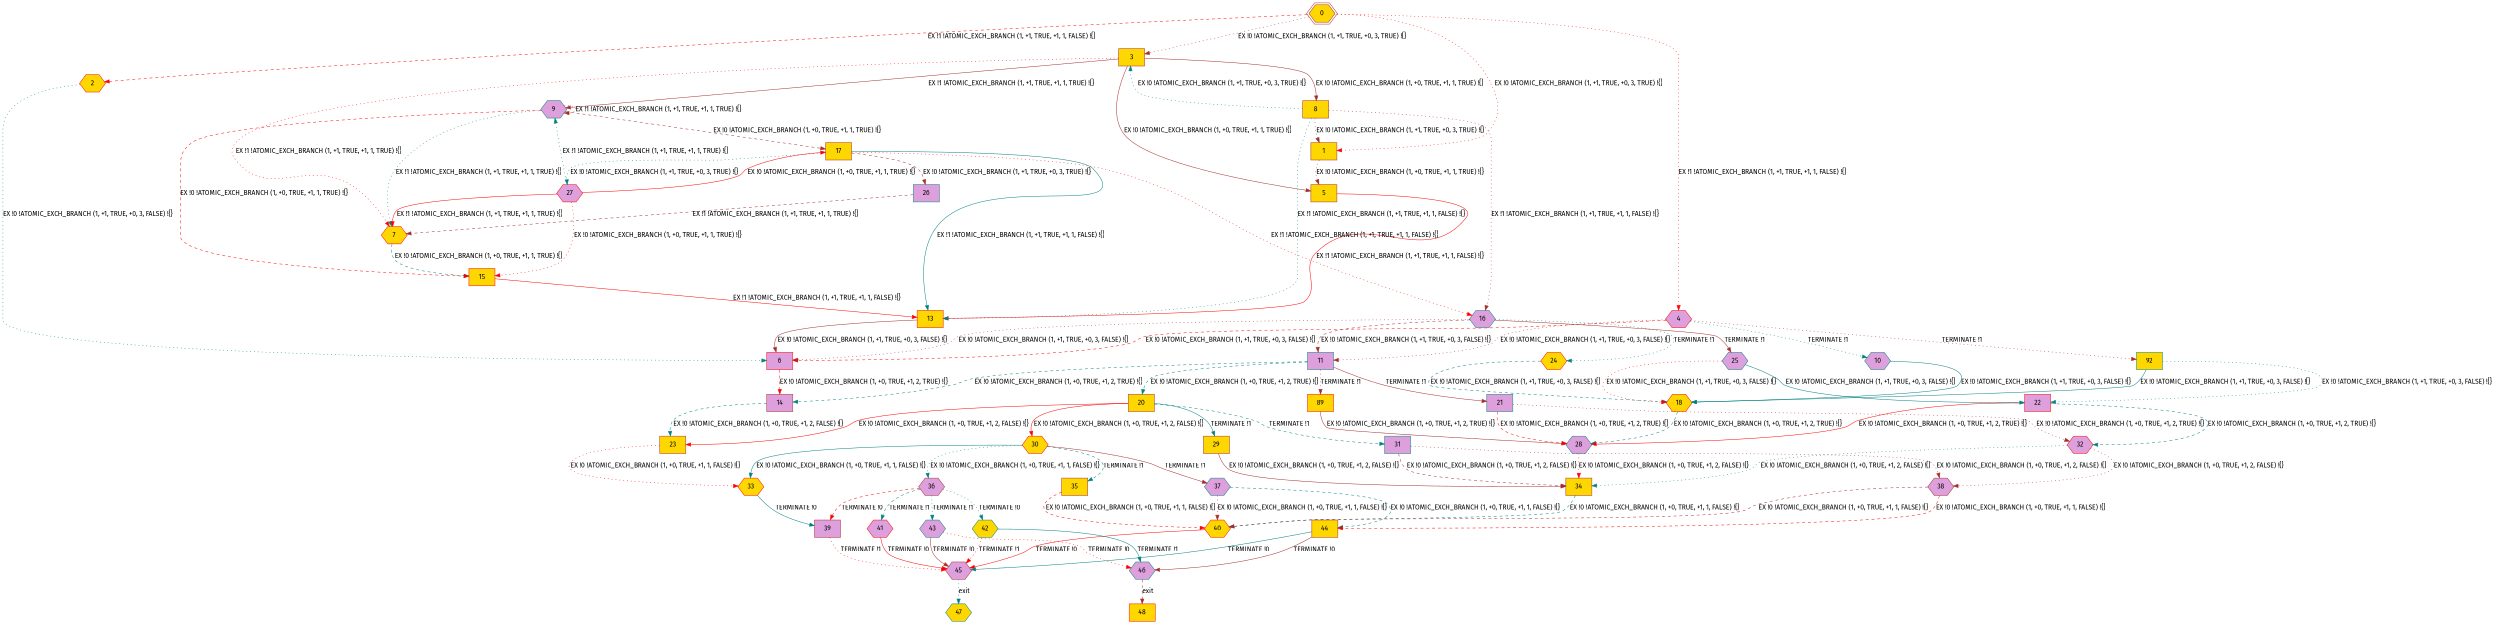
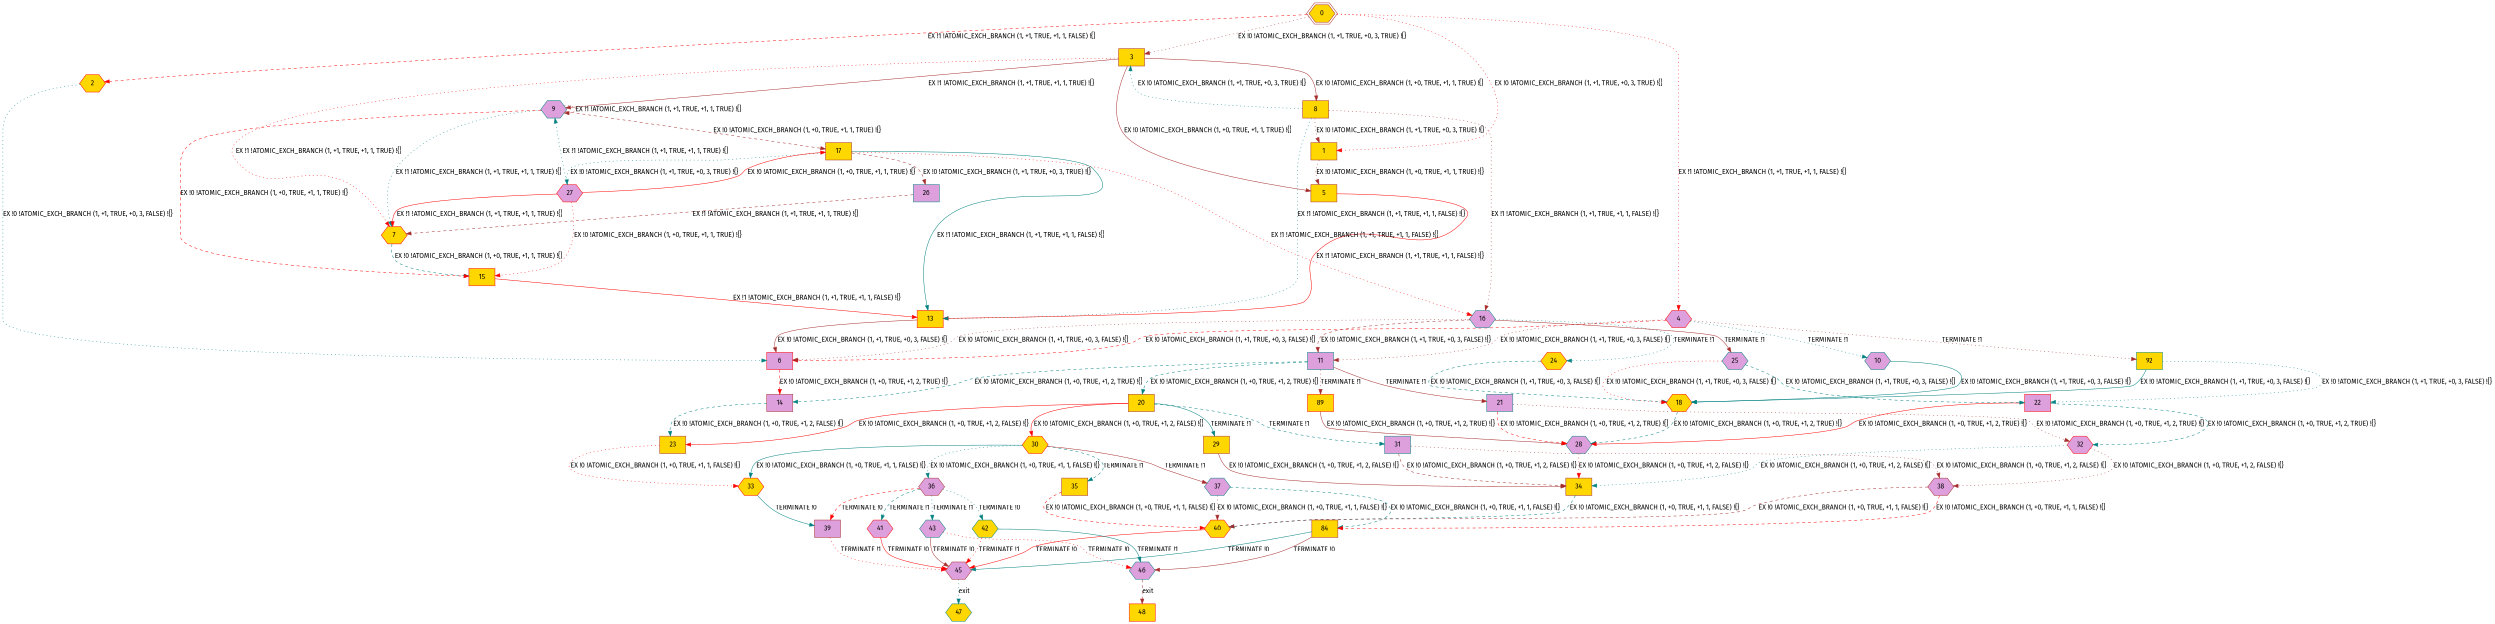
(1893, 400) -> (1893, 400)
(1325, 529) -> (1325, 529)
